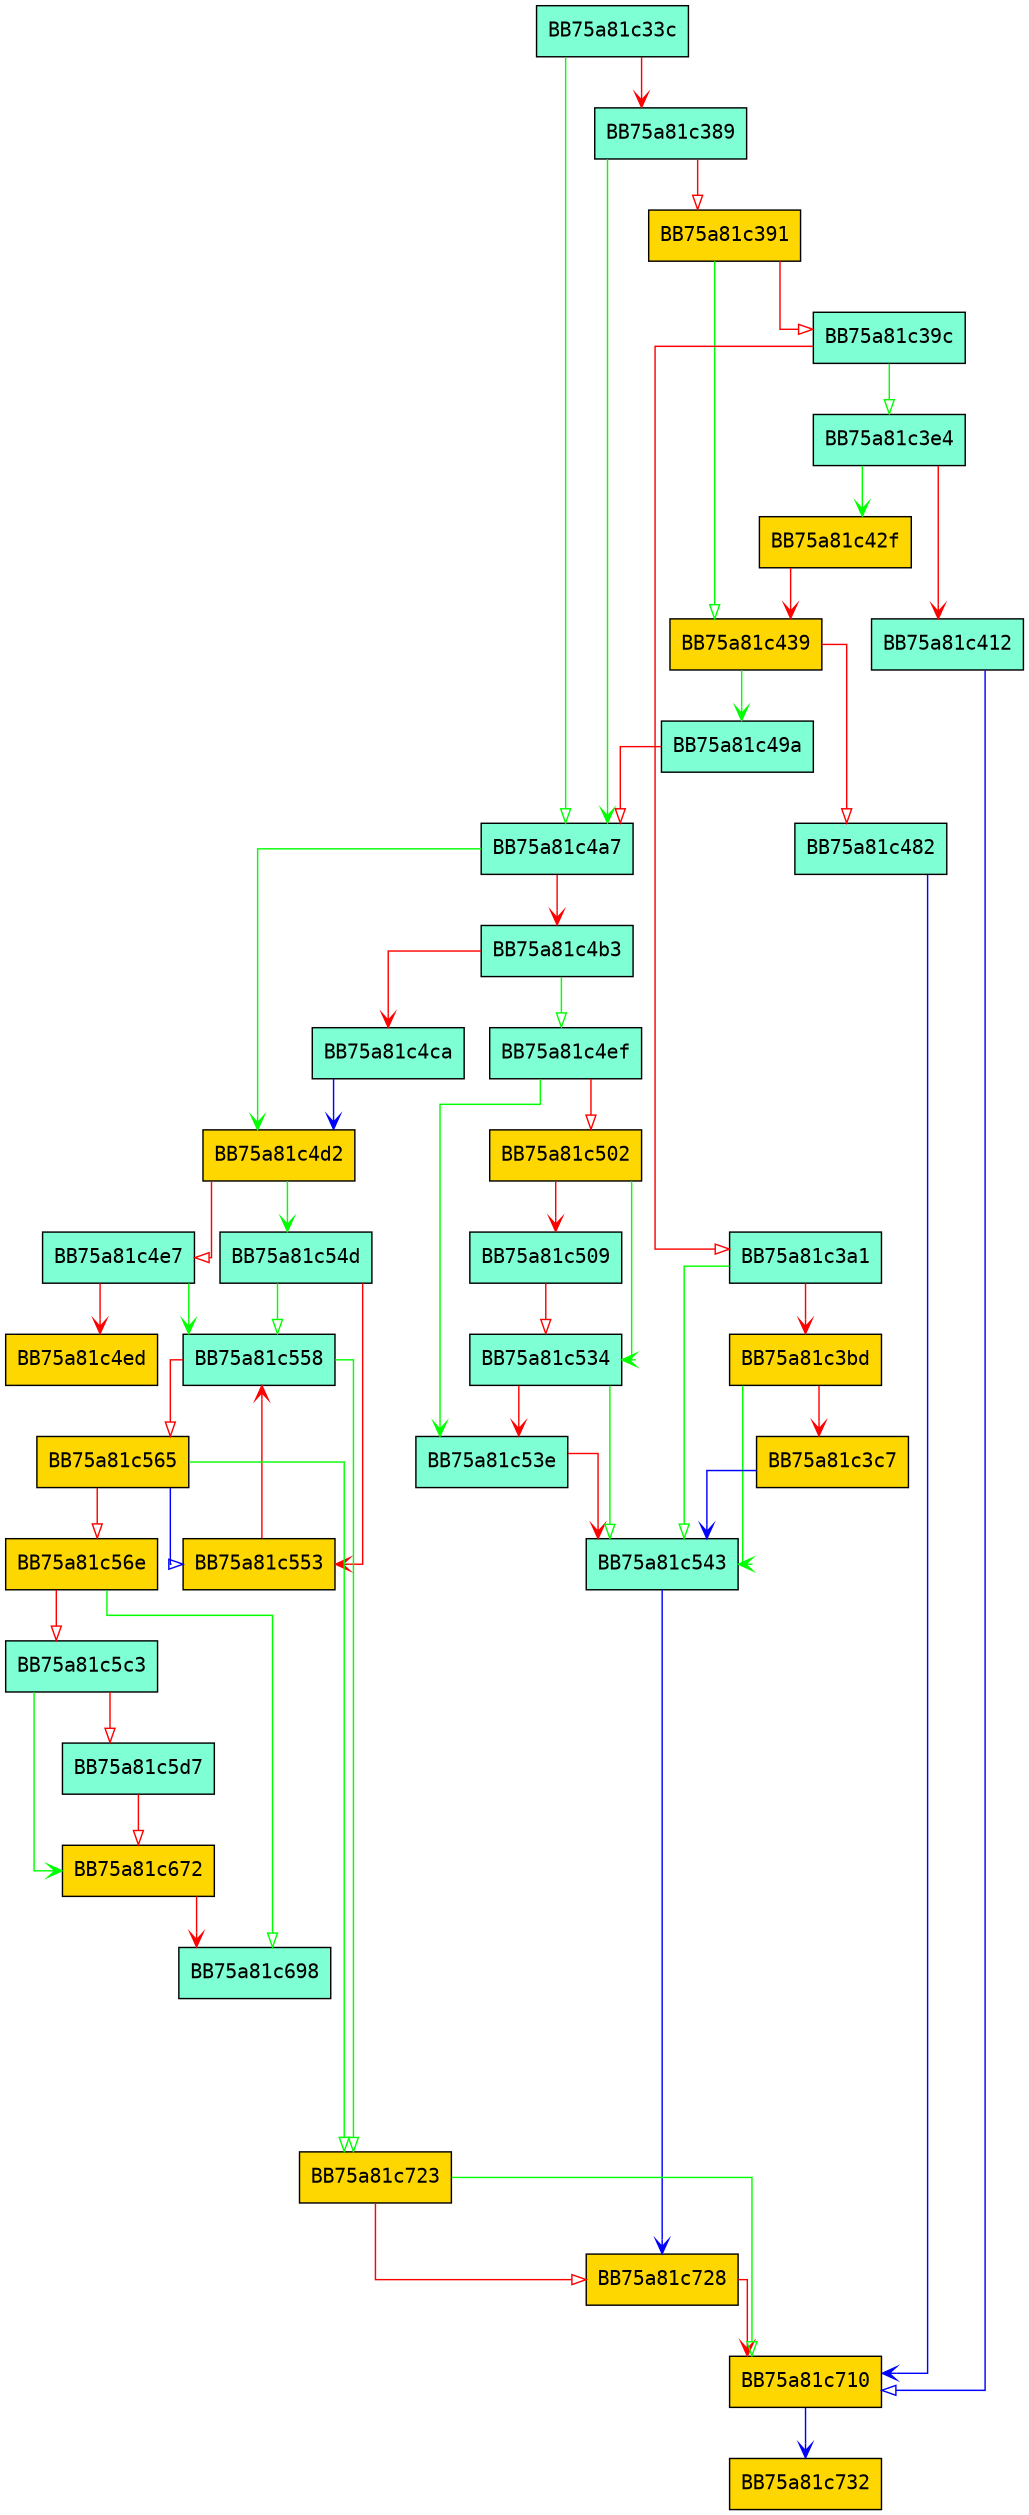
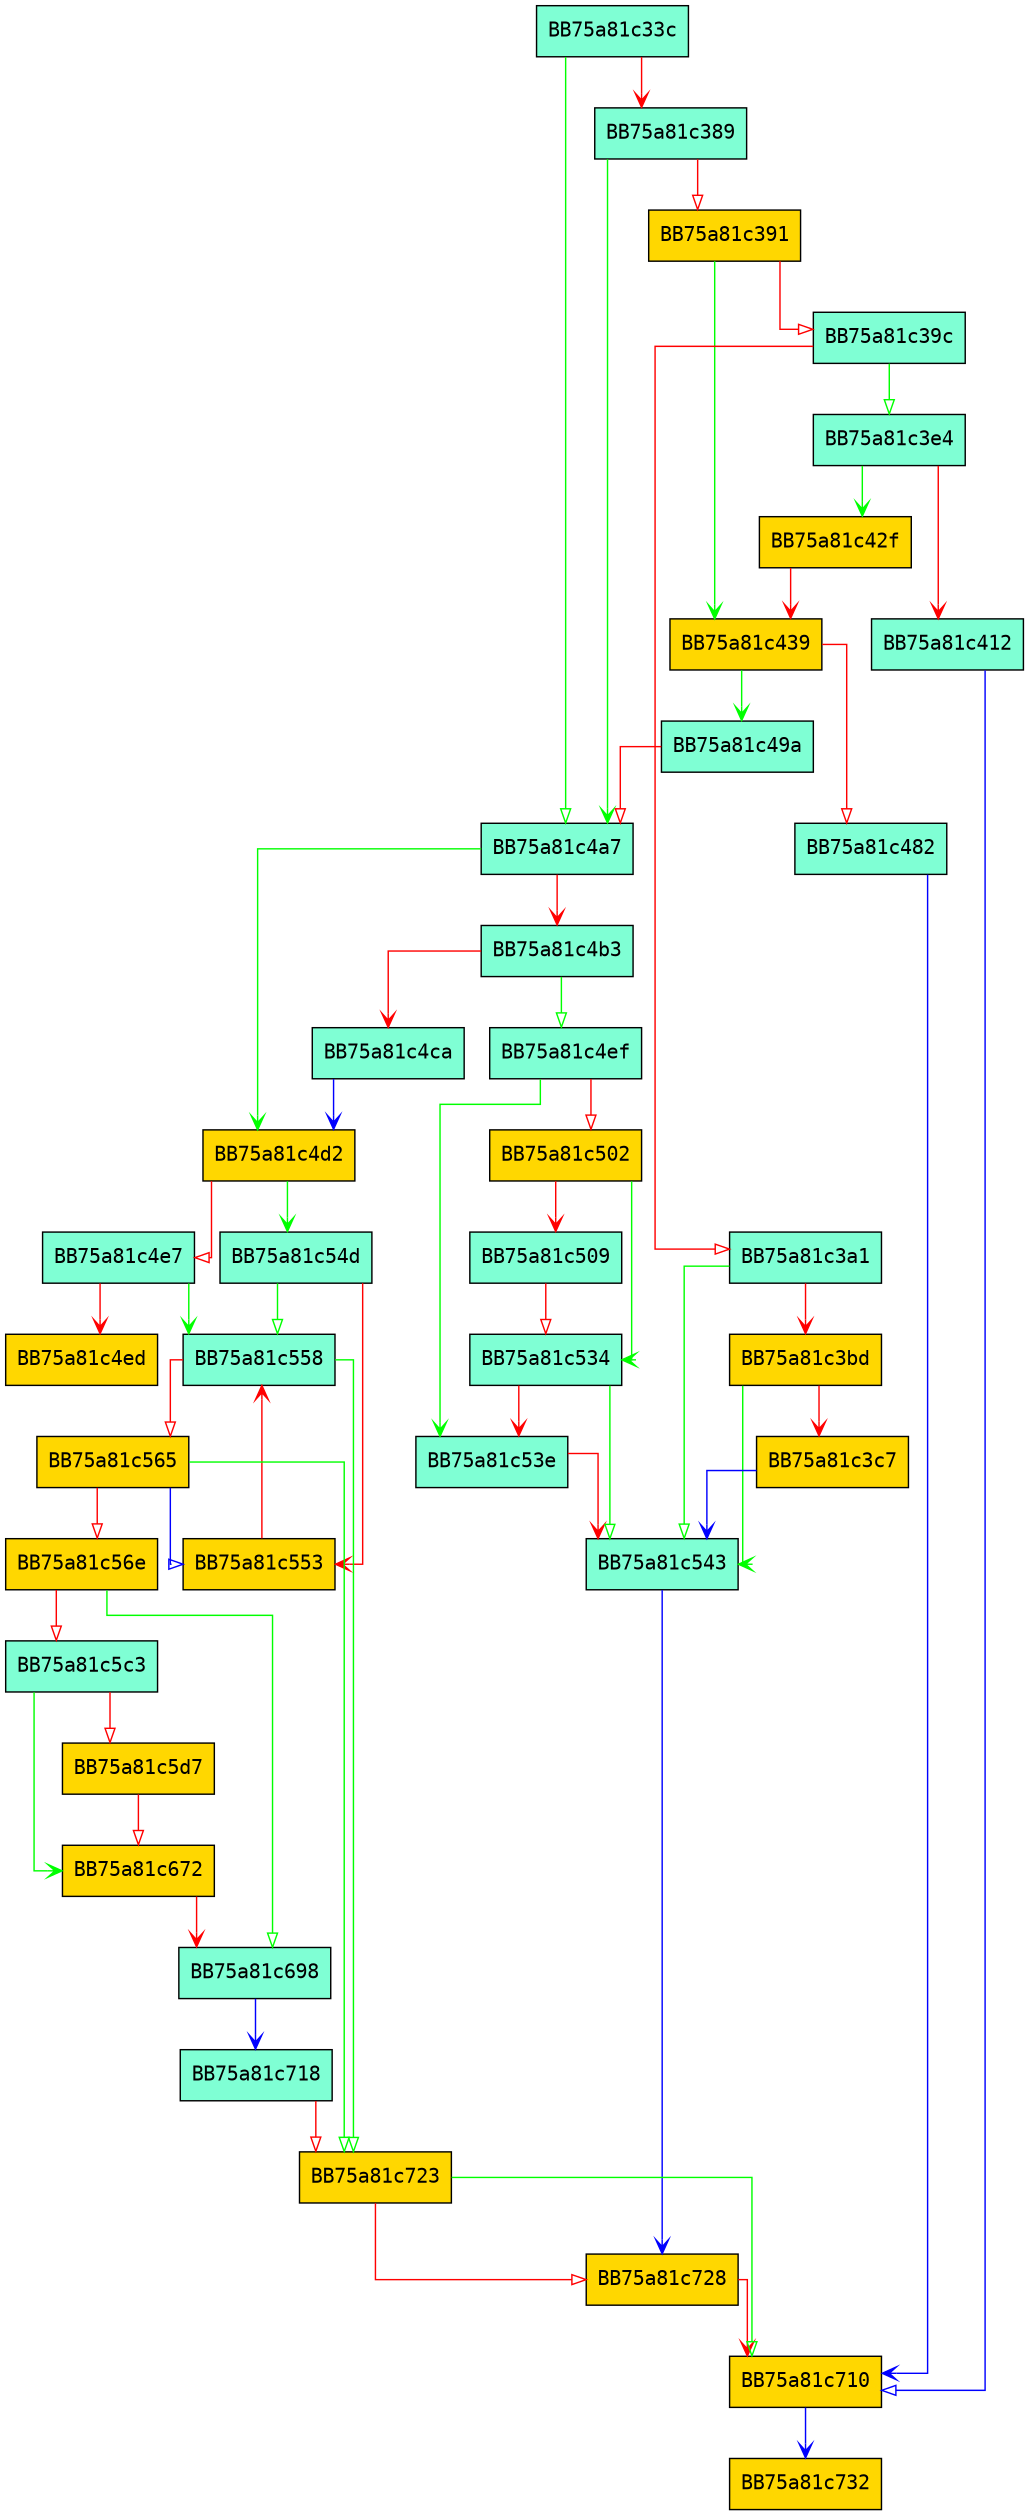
(715, 433) -> (715, 433)
(138, 1769) -> (138, 1769)
none -> (256, 2075)
